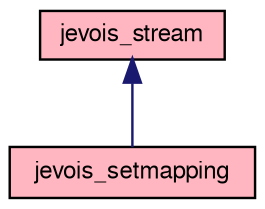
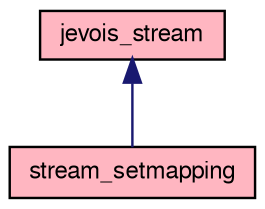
(132, 172) -> (132, 172)
